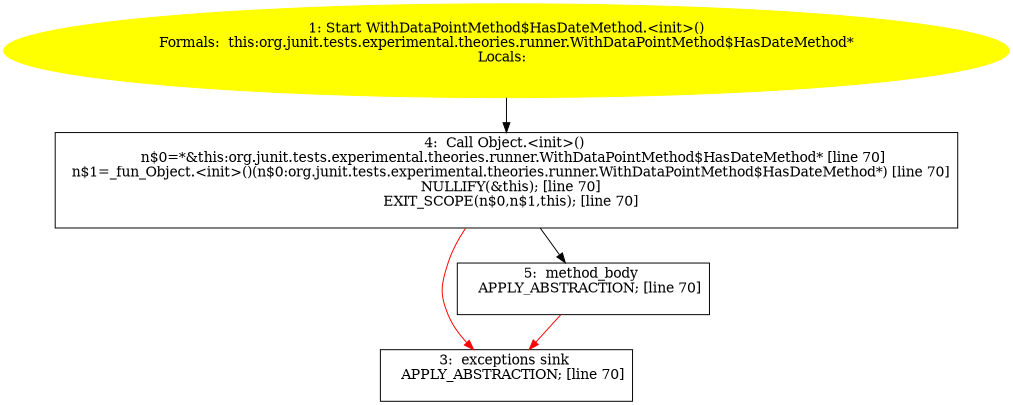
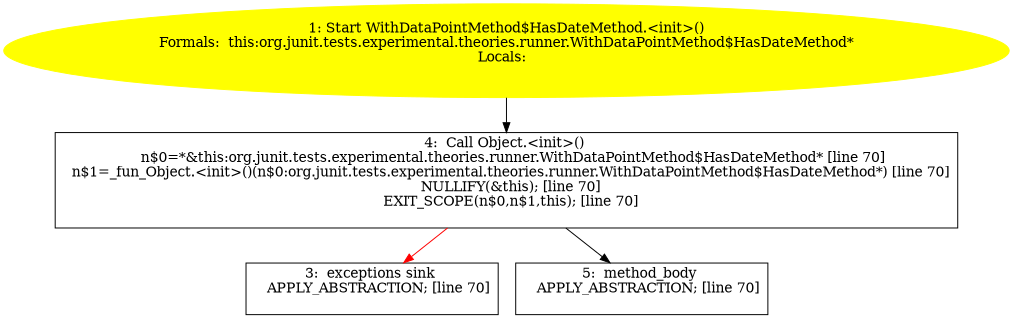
(548, 328) -> none
